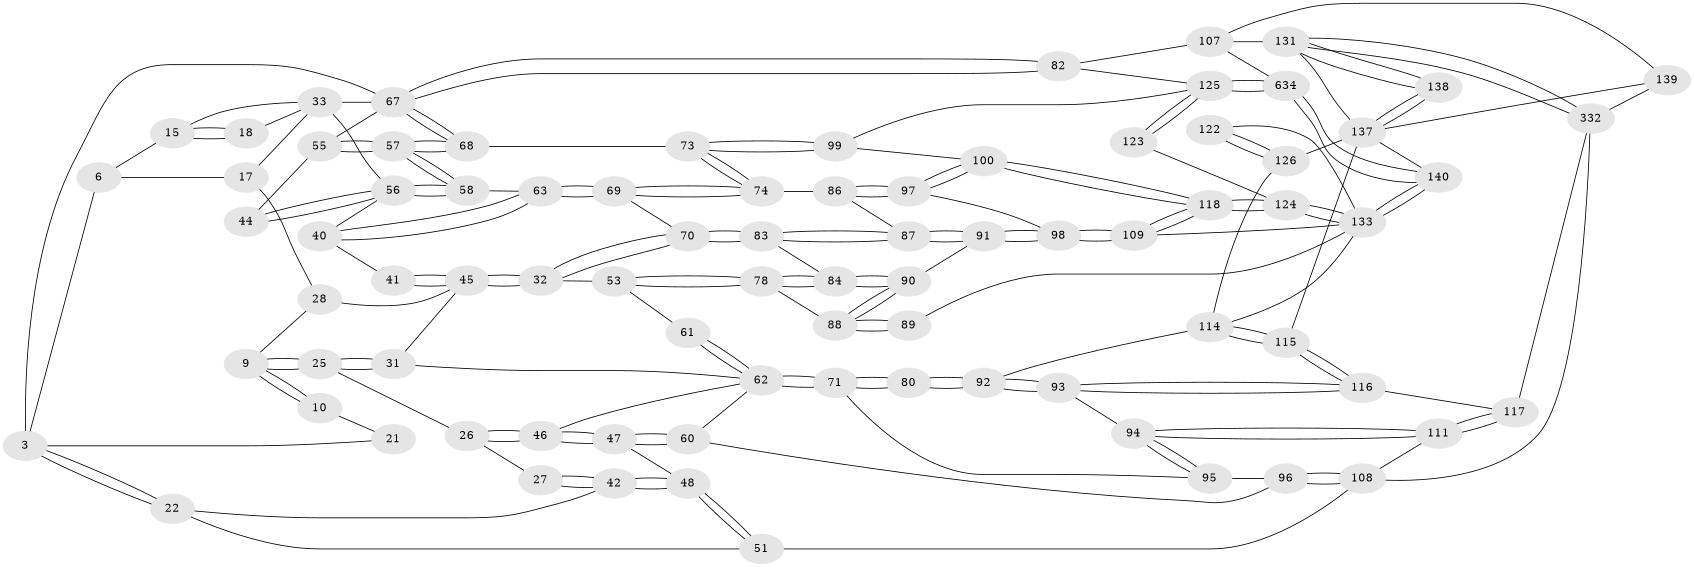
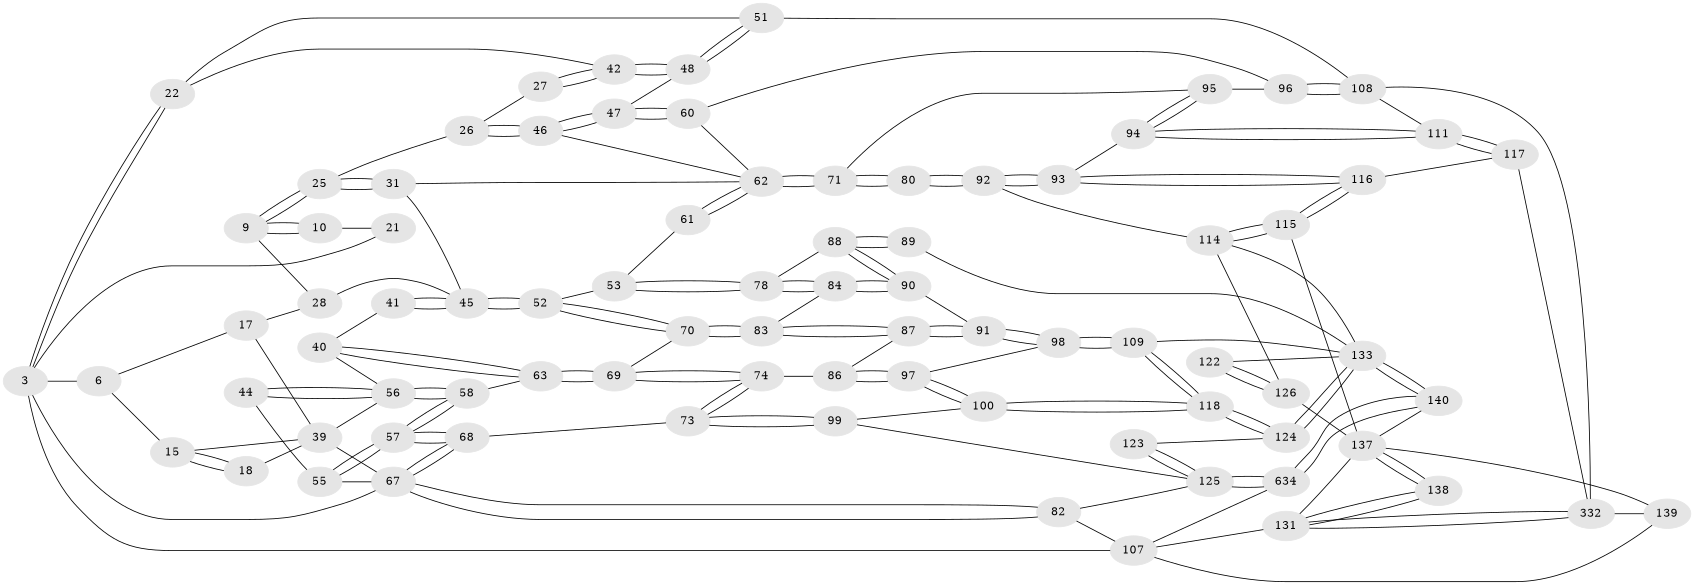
(320, 102) -> (320, 438)
(541, 281) -> (541, 303)
none -> (525, 551)
